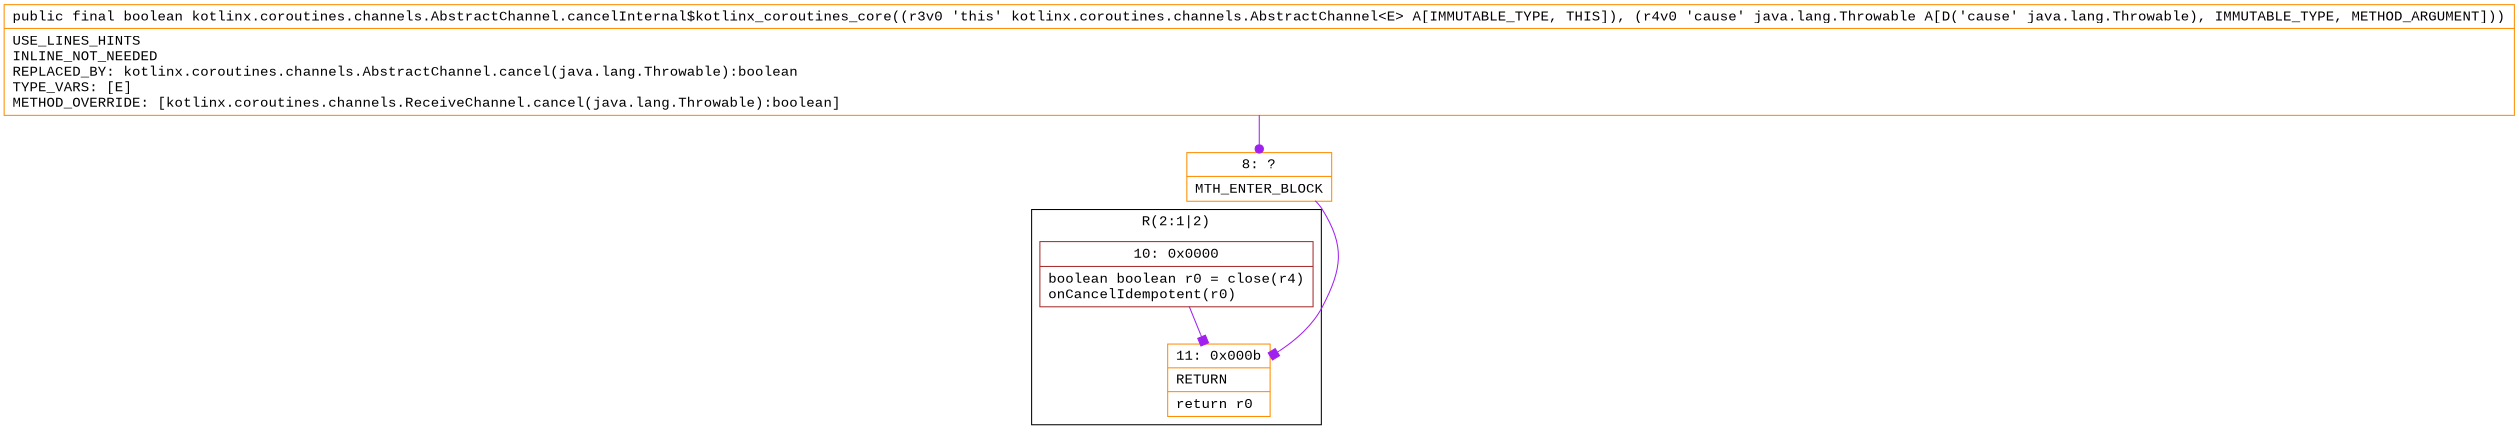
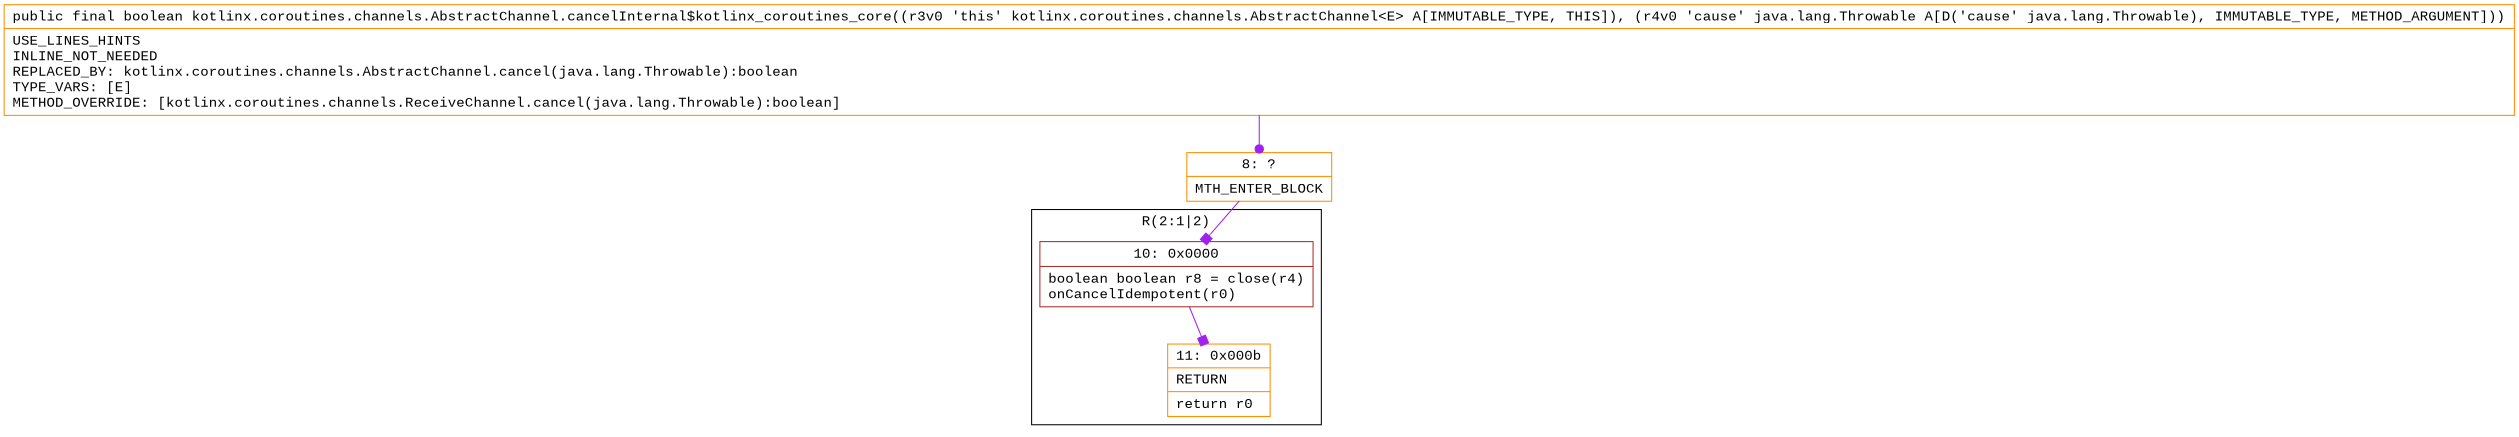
(1176, 278) -> (1176, 278)
(1333, 283) -> (1225, 218)
